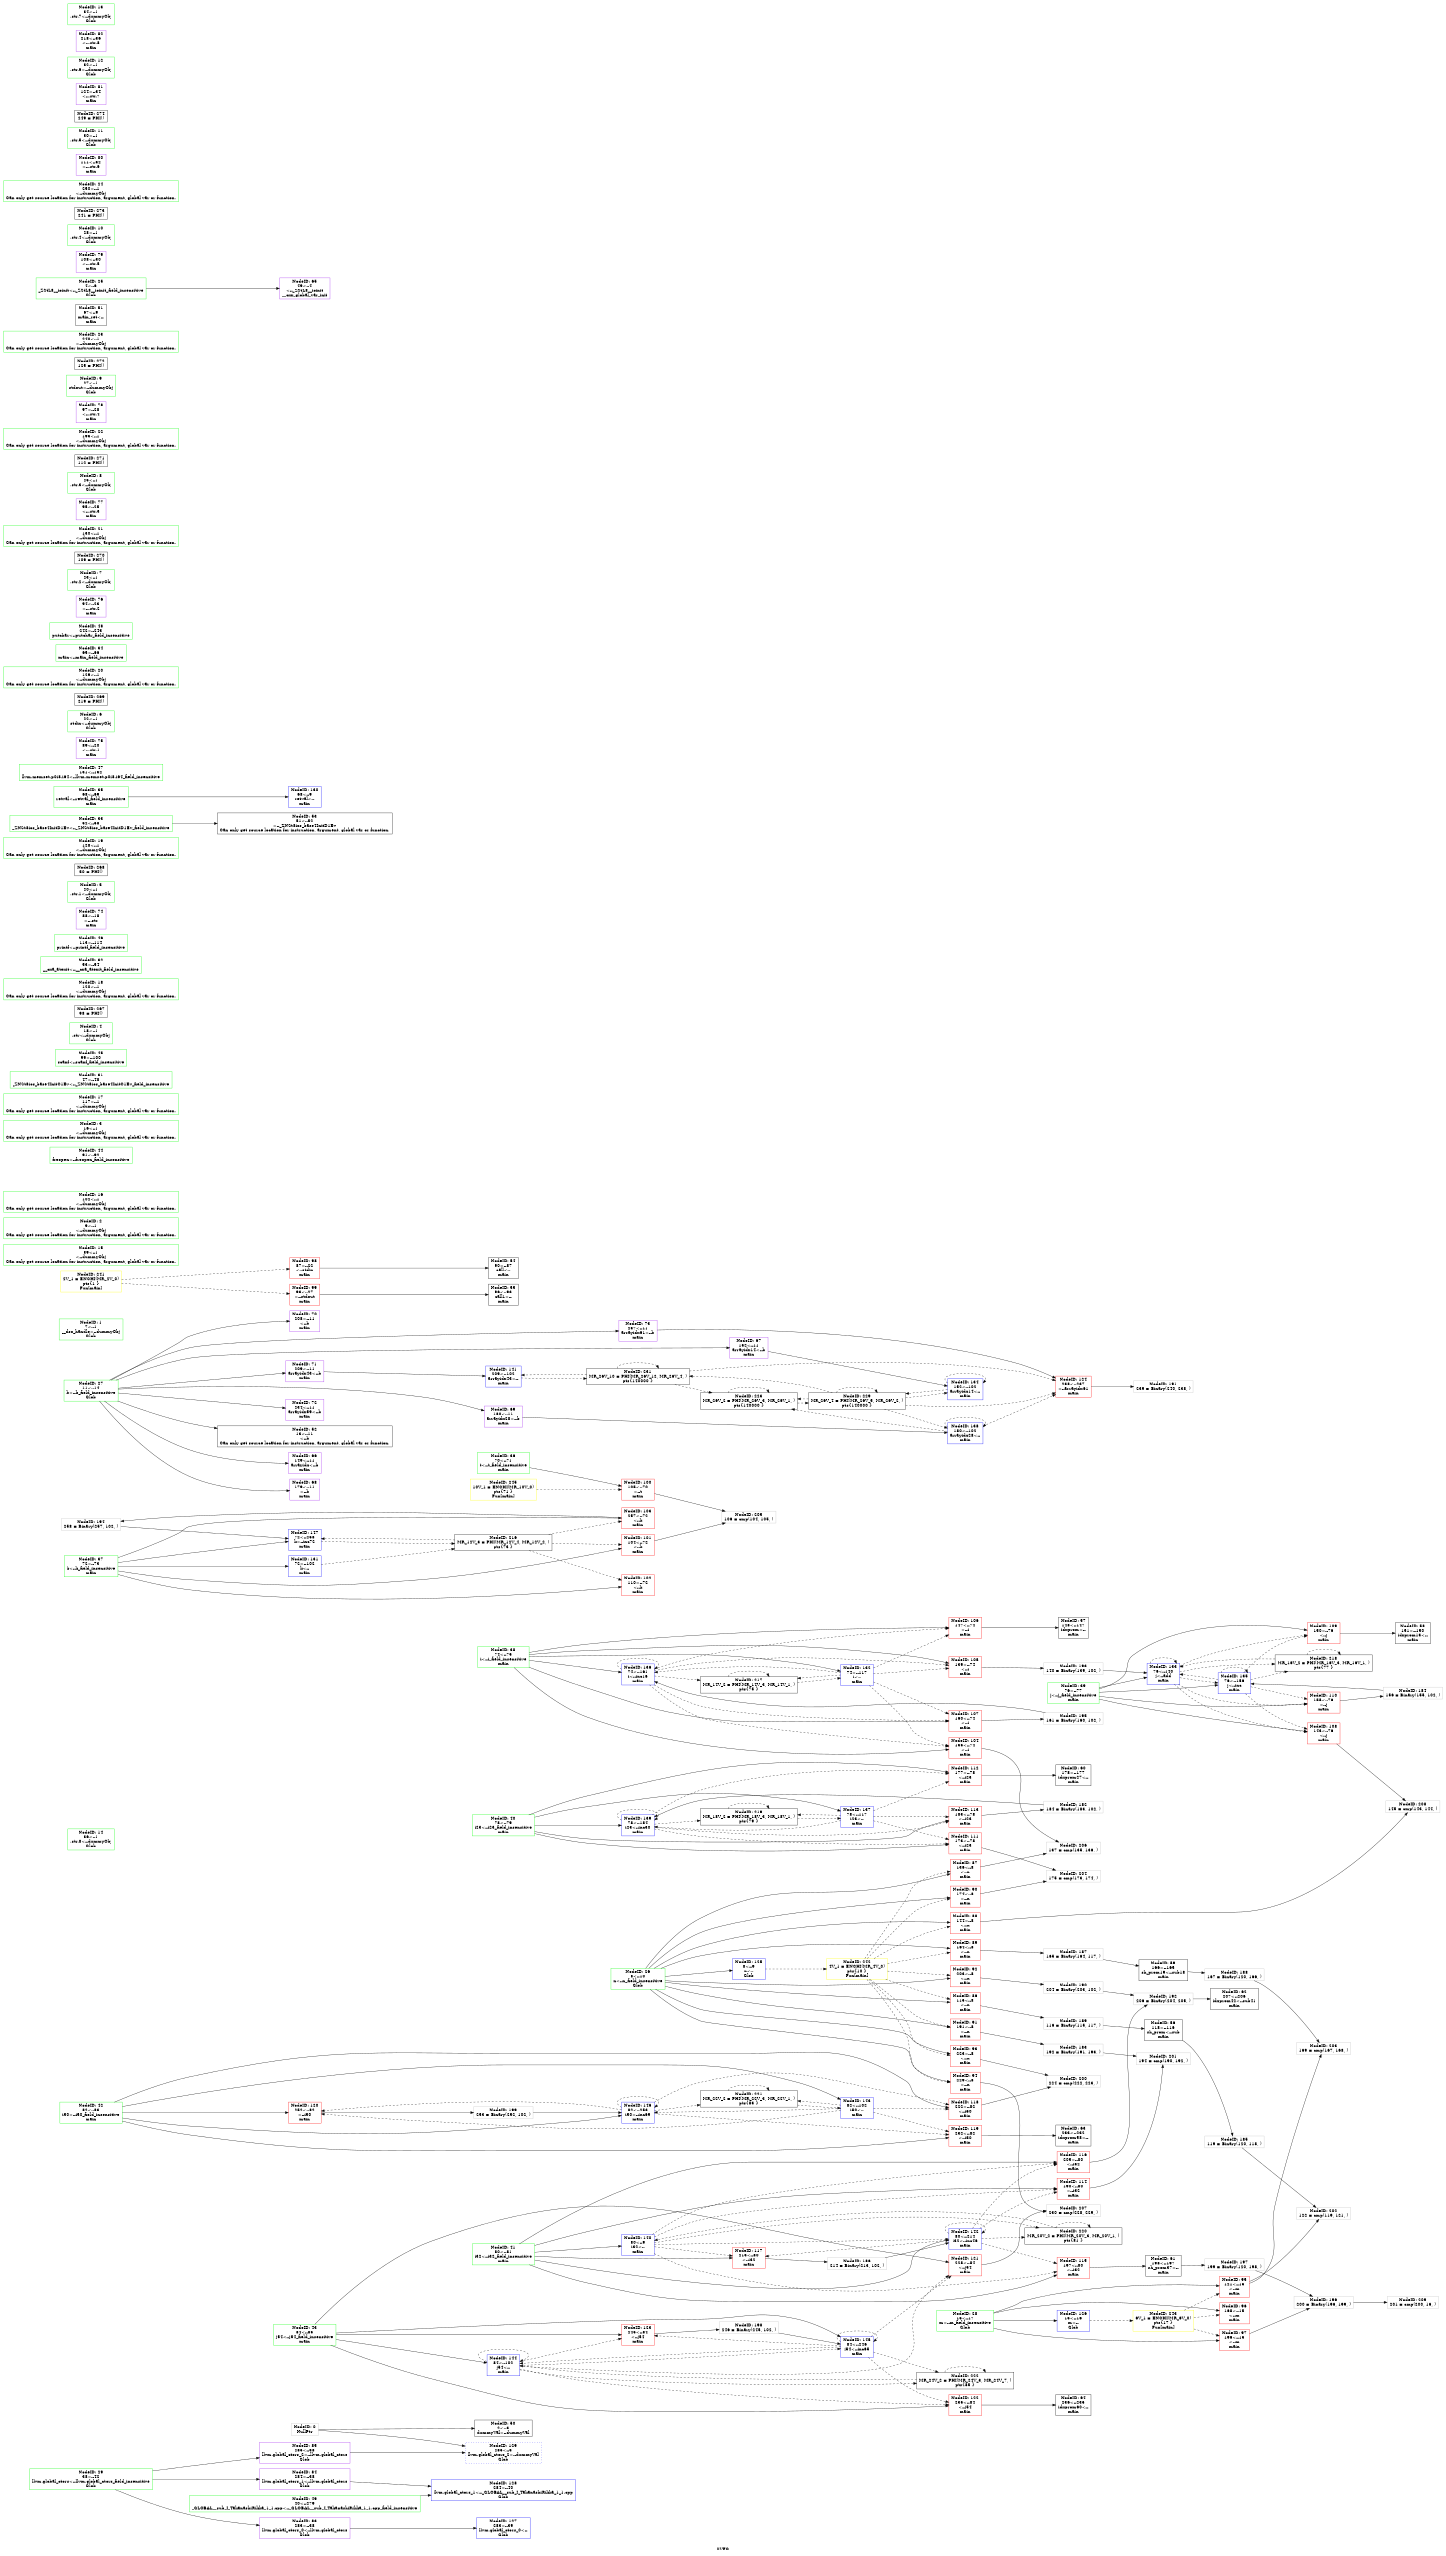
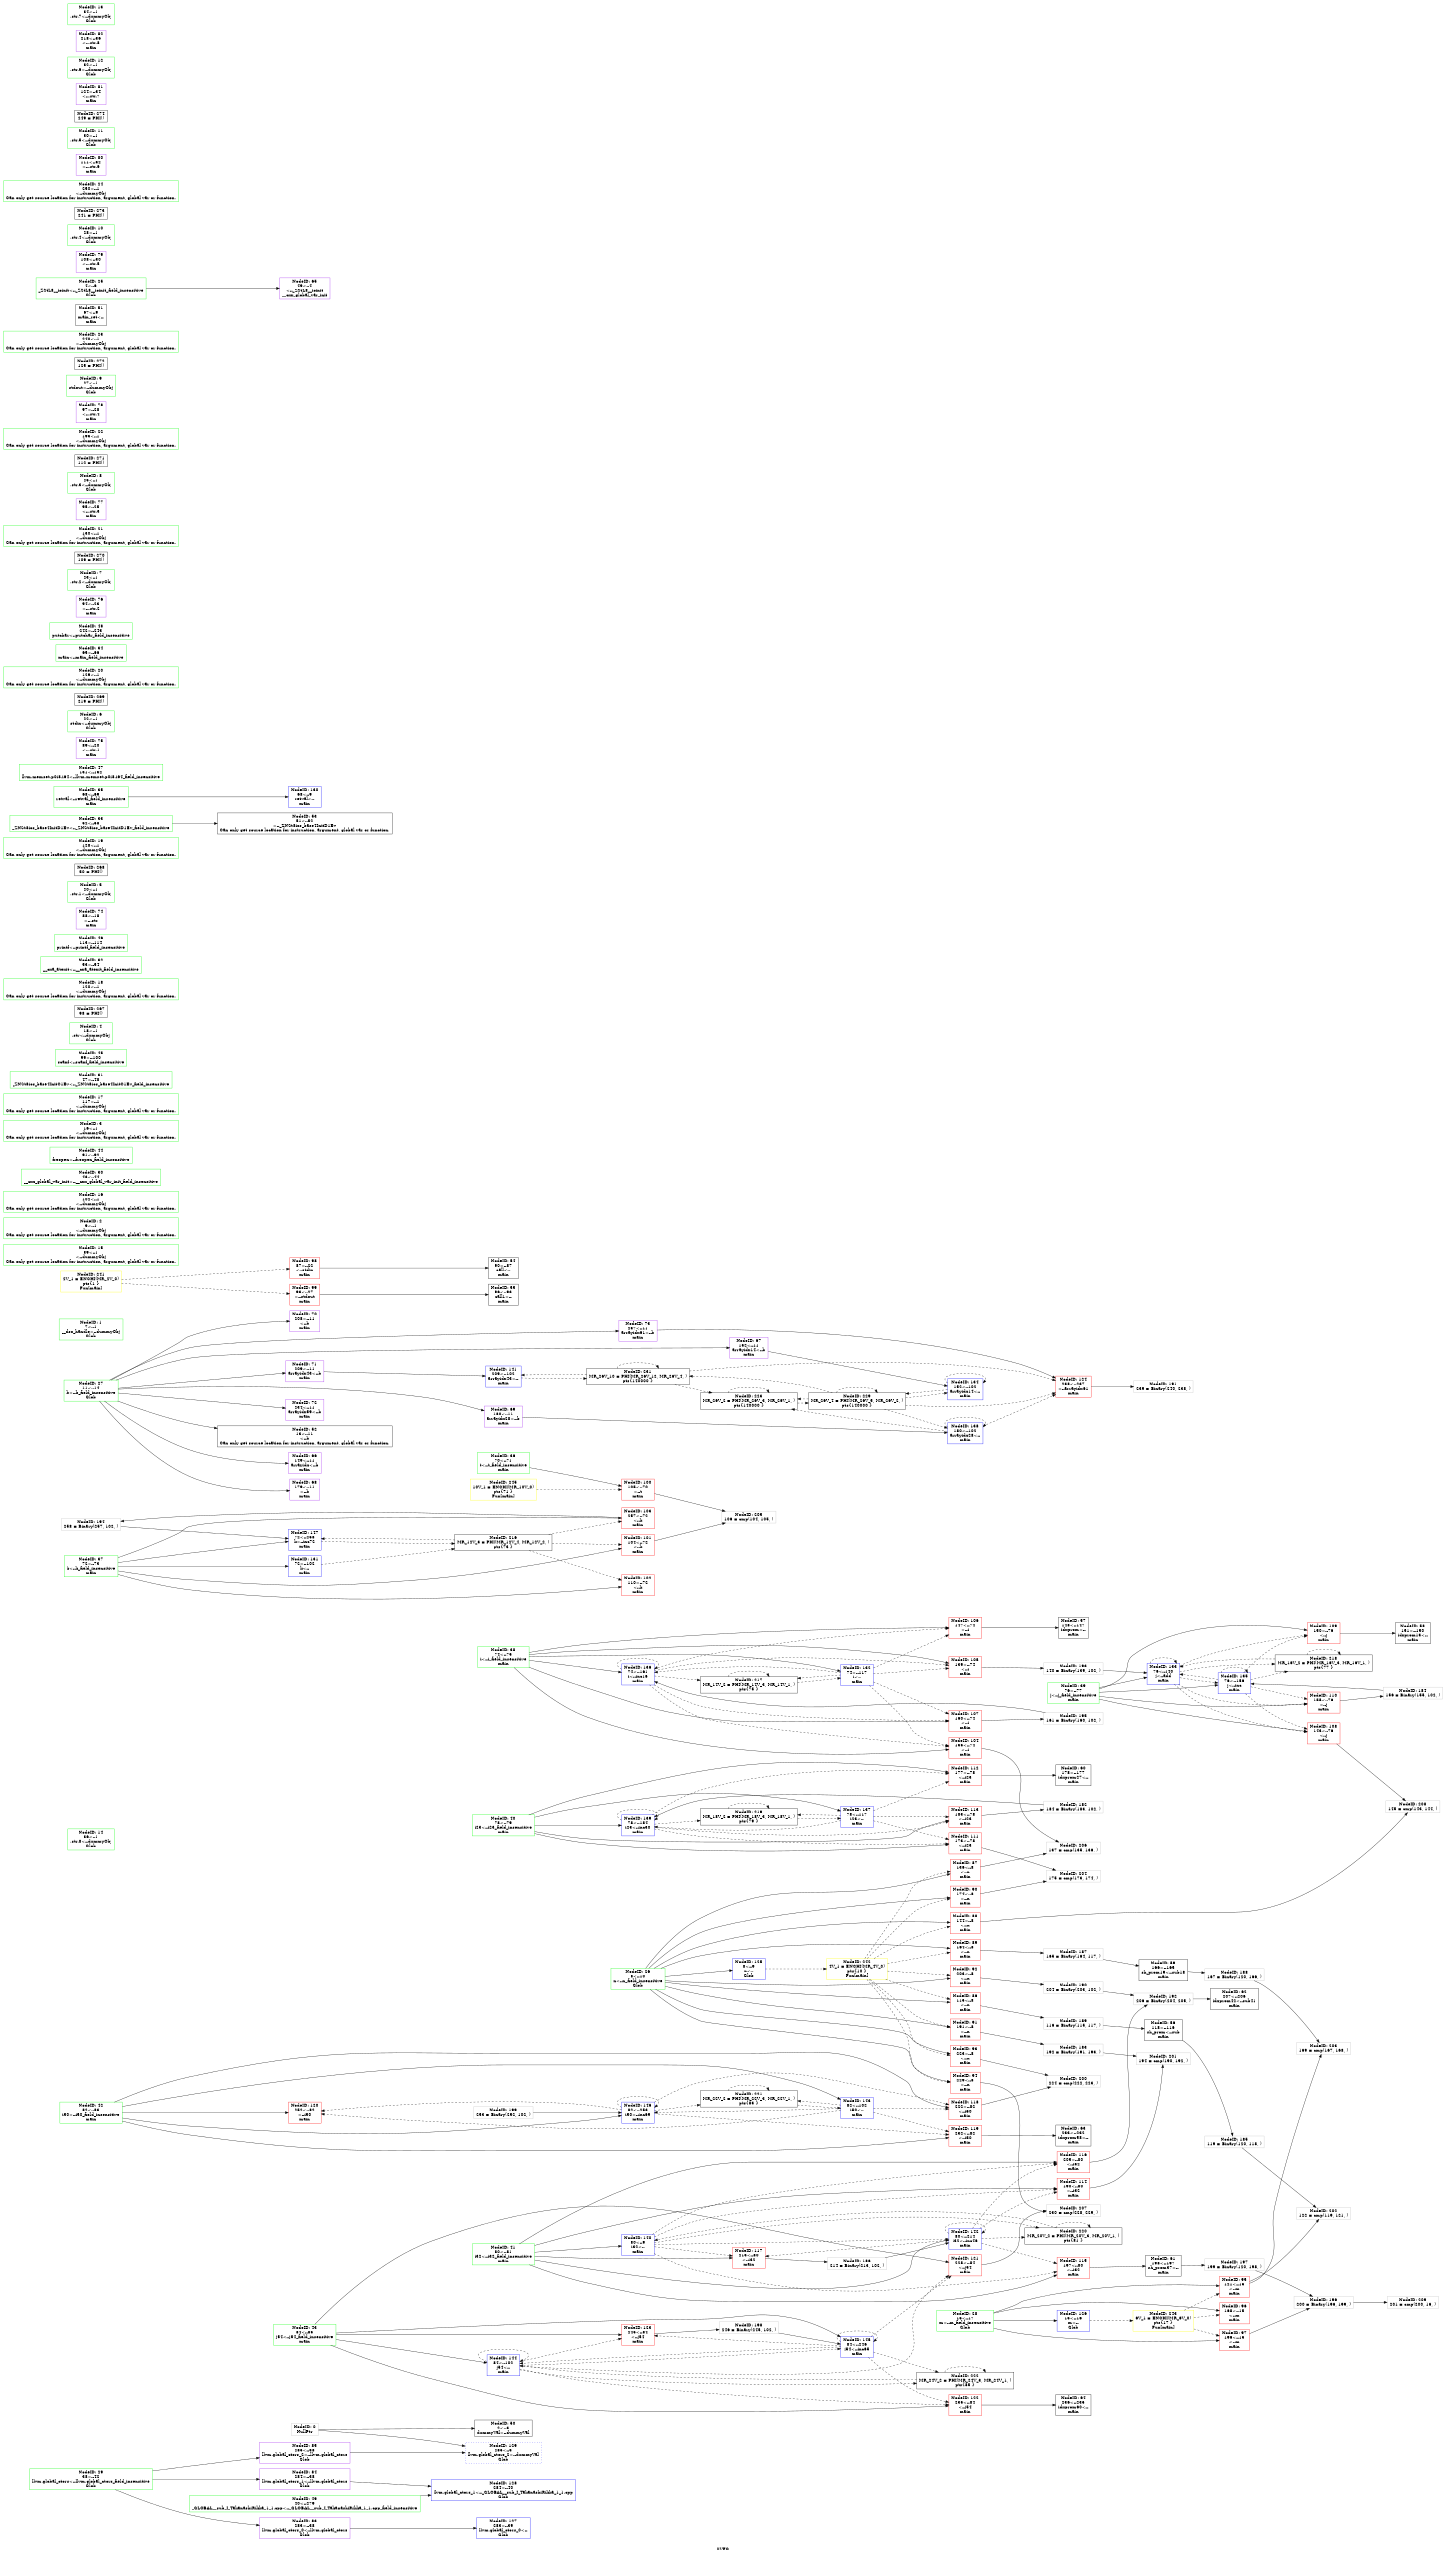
none -> (91, 1177)
(396, 2113) -> none
(965, 2380) -> (965, 2380)
